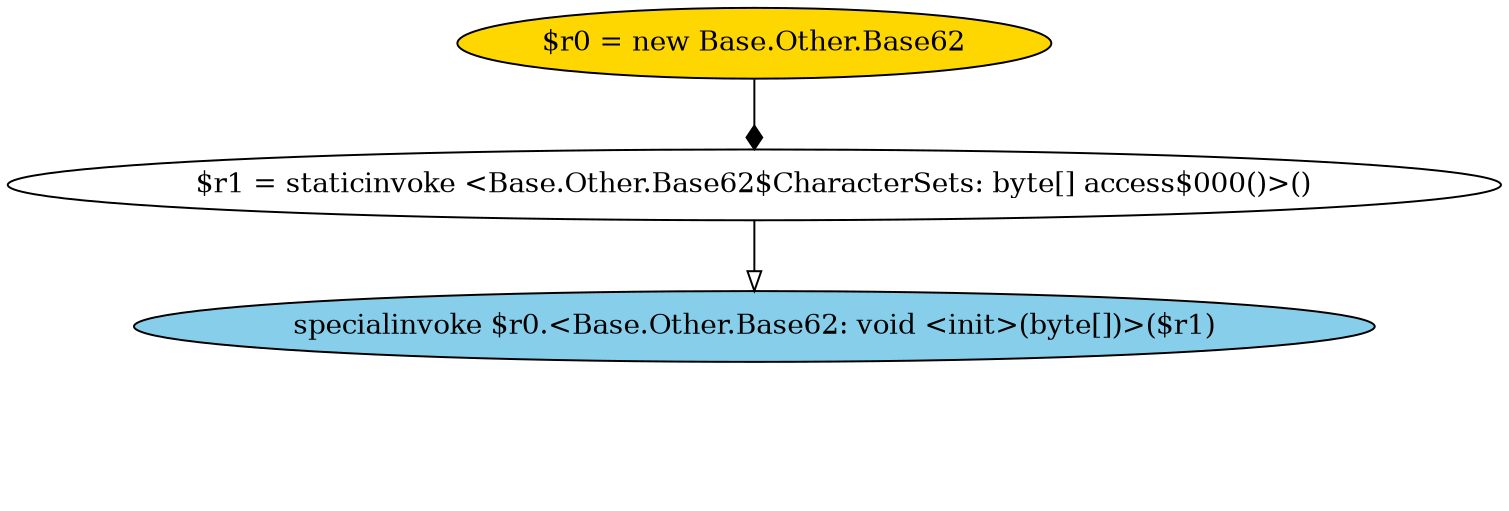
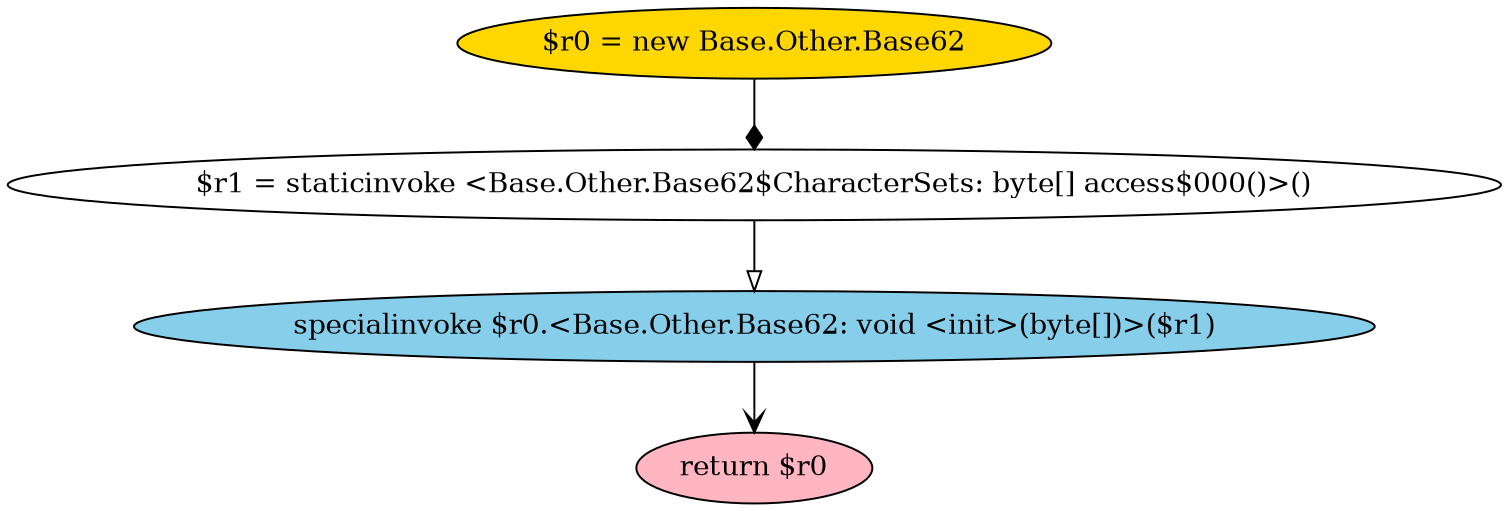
none -> (754, 468)
